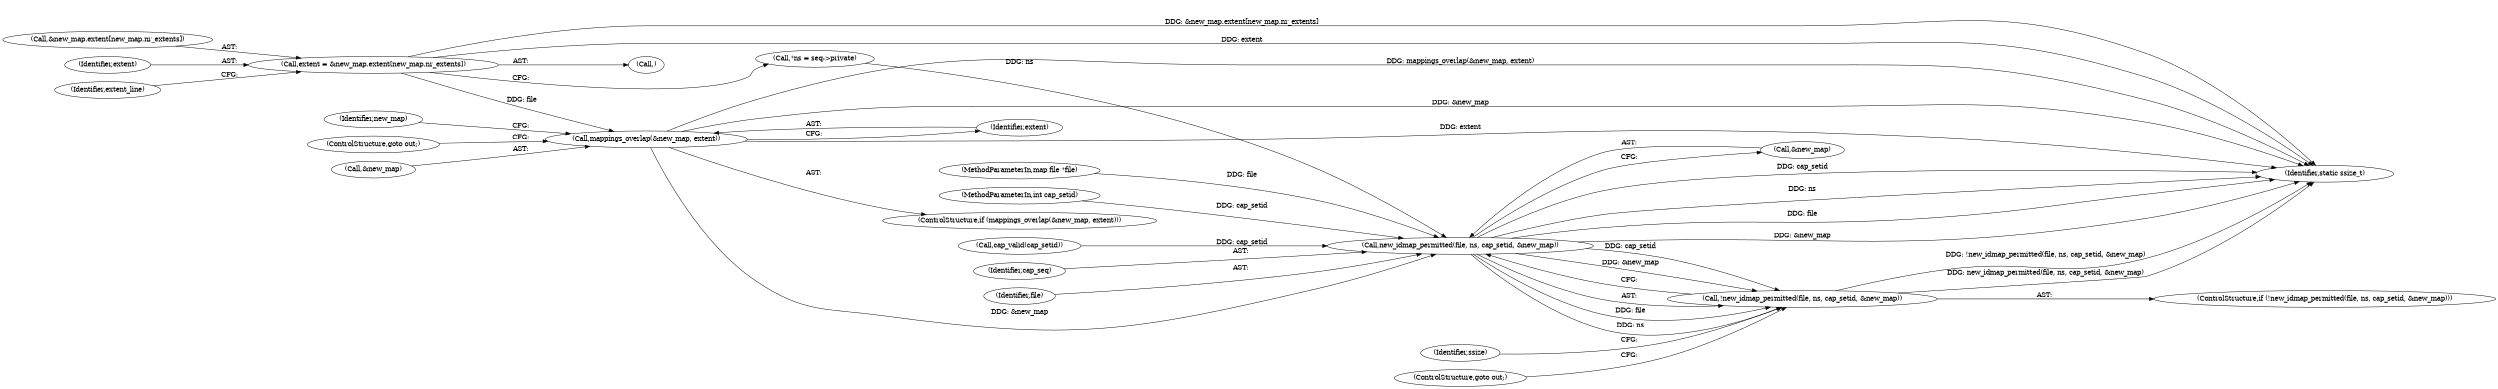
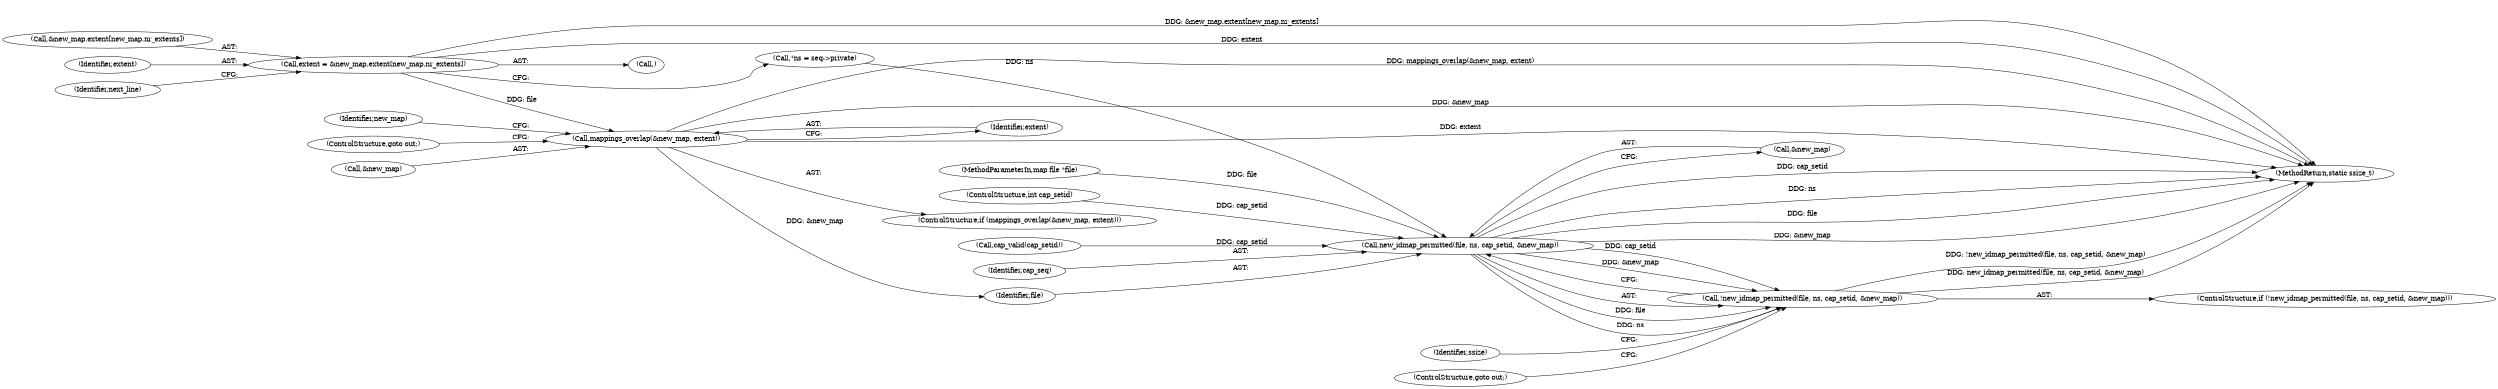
(108, 90) -> (108, 90)
(2325, 174) -> (2325, 174)
(1020, 196) -> (1020, 196)
(1008, 329) -> (806, 251)
